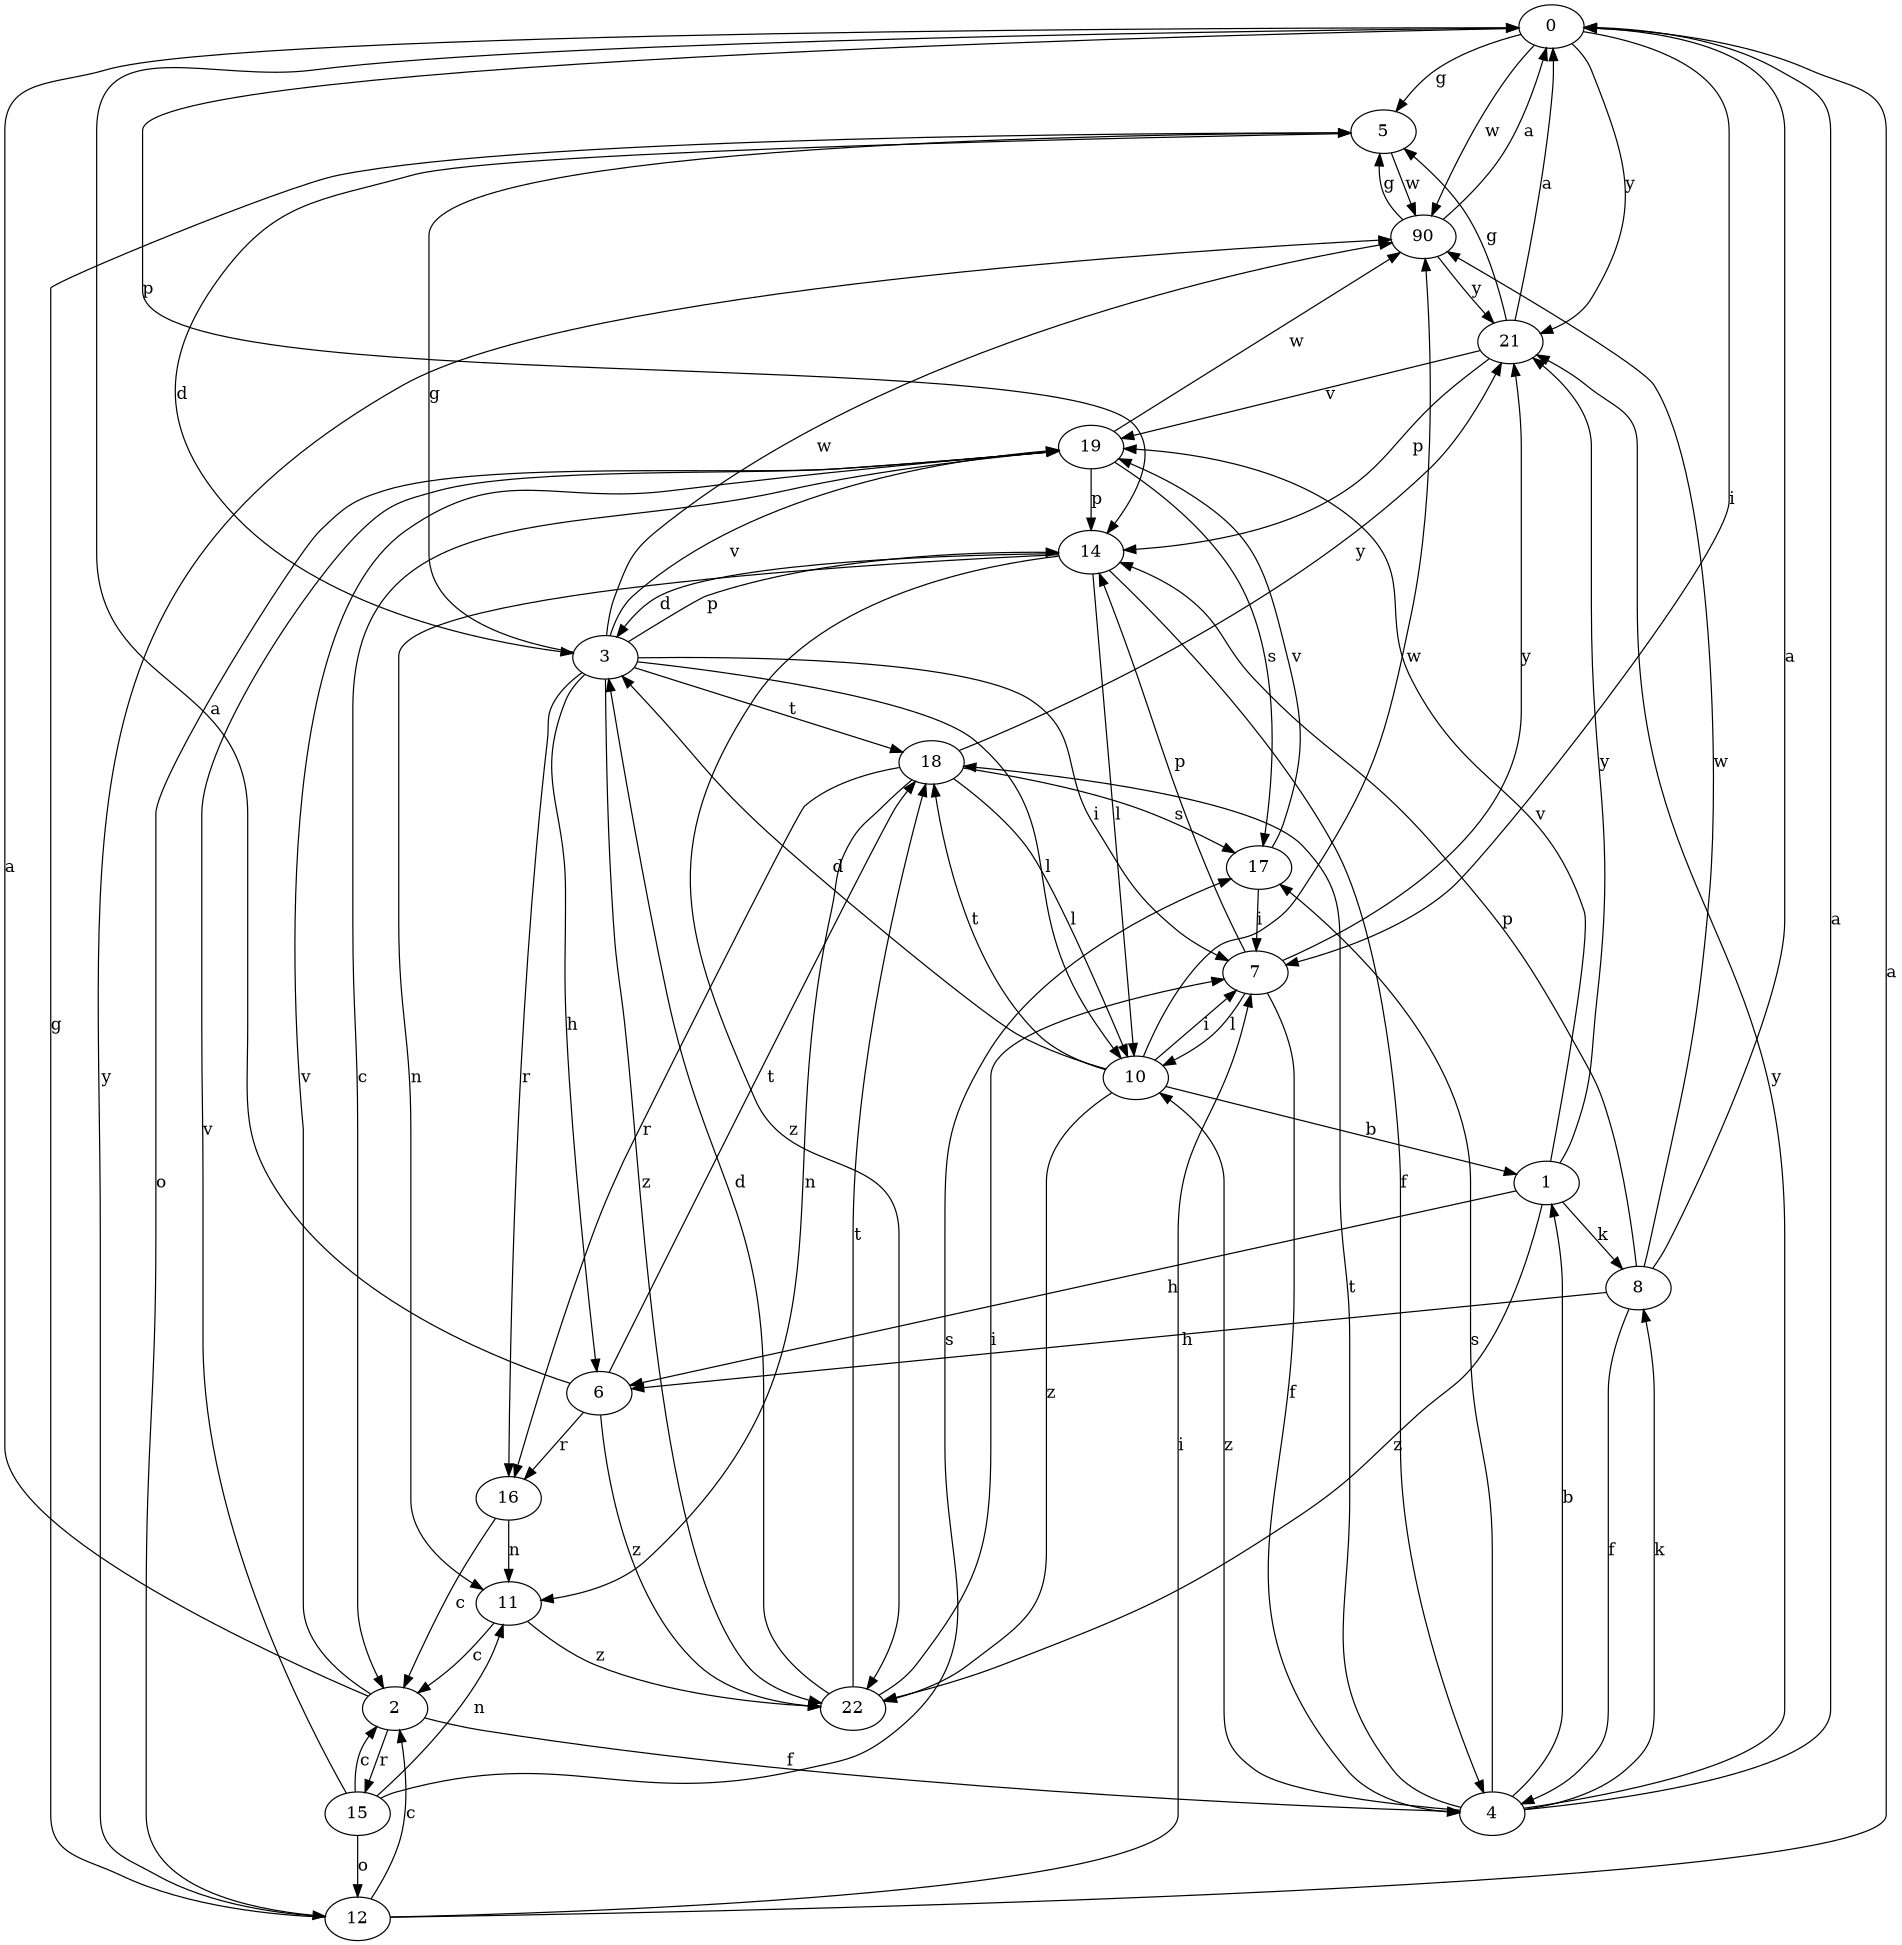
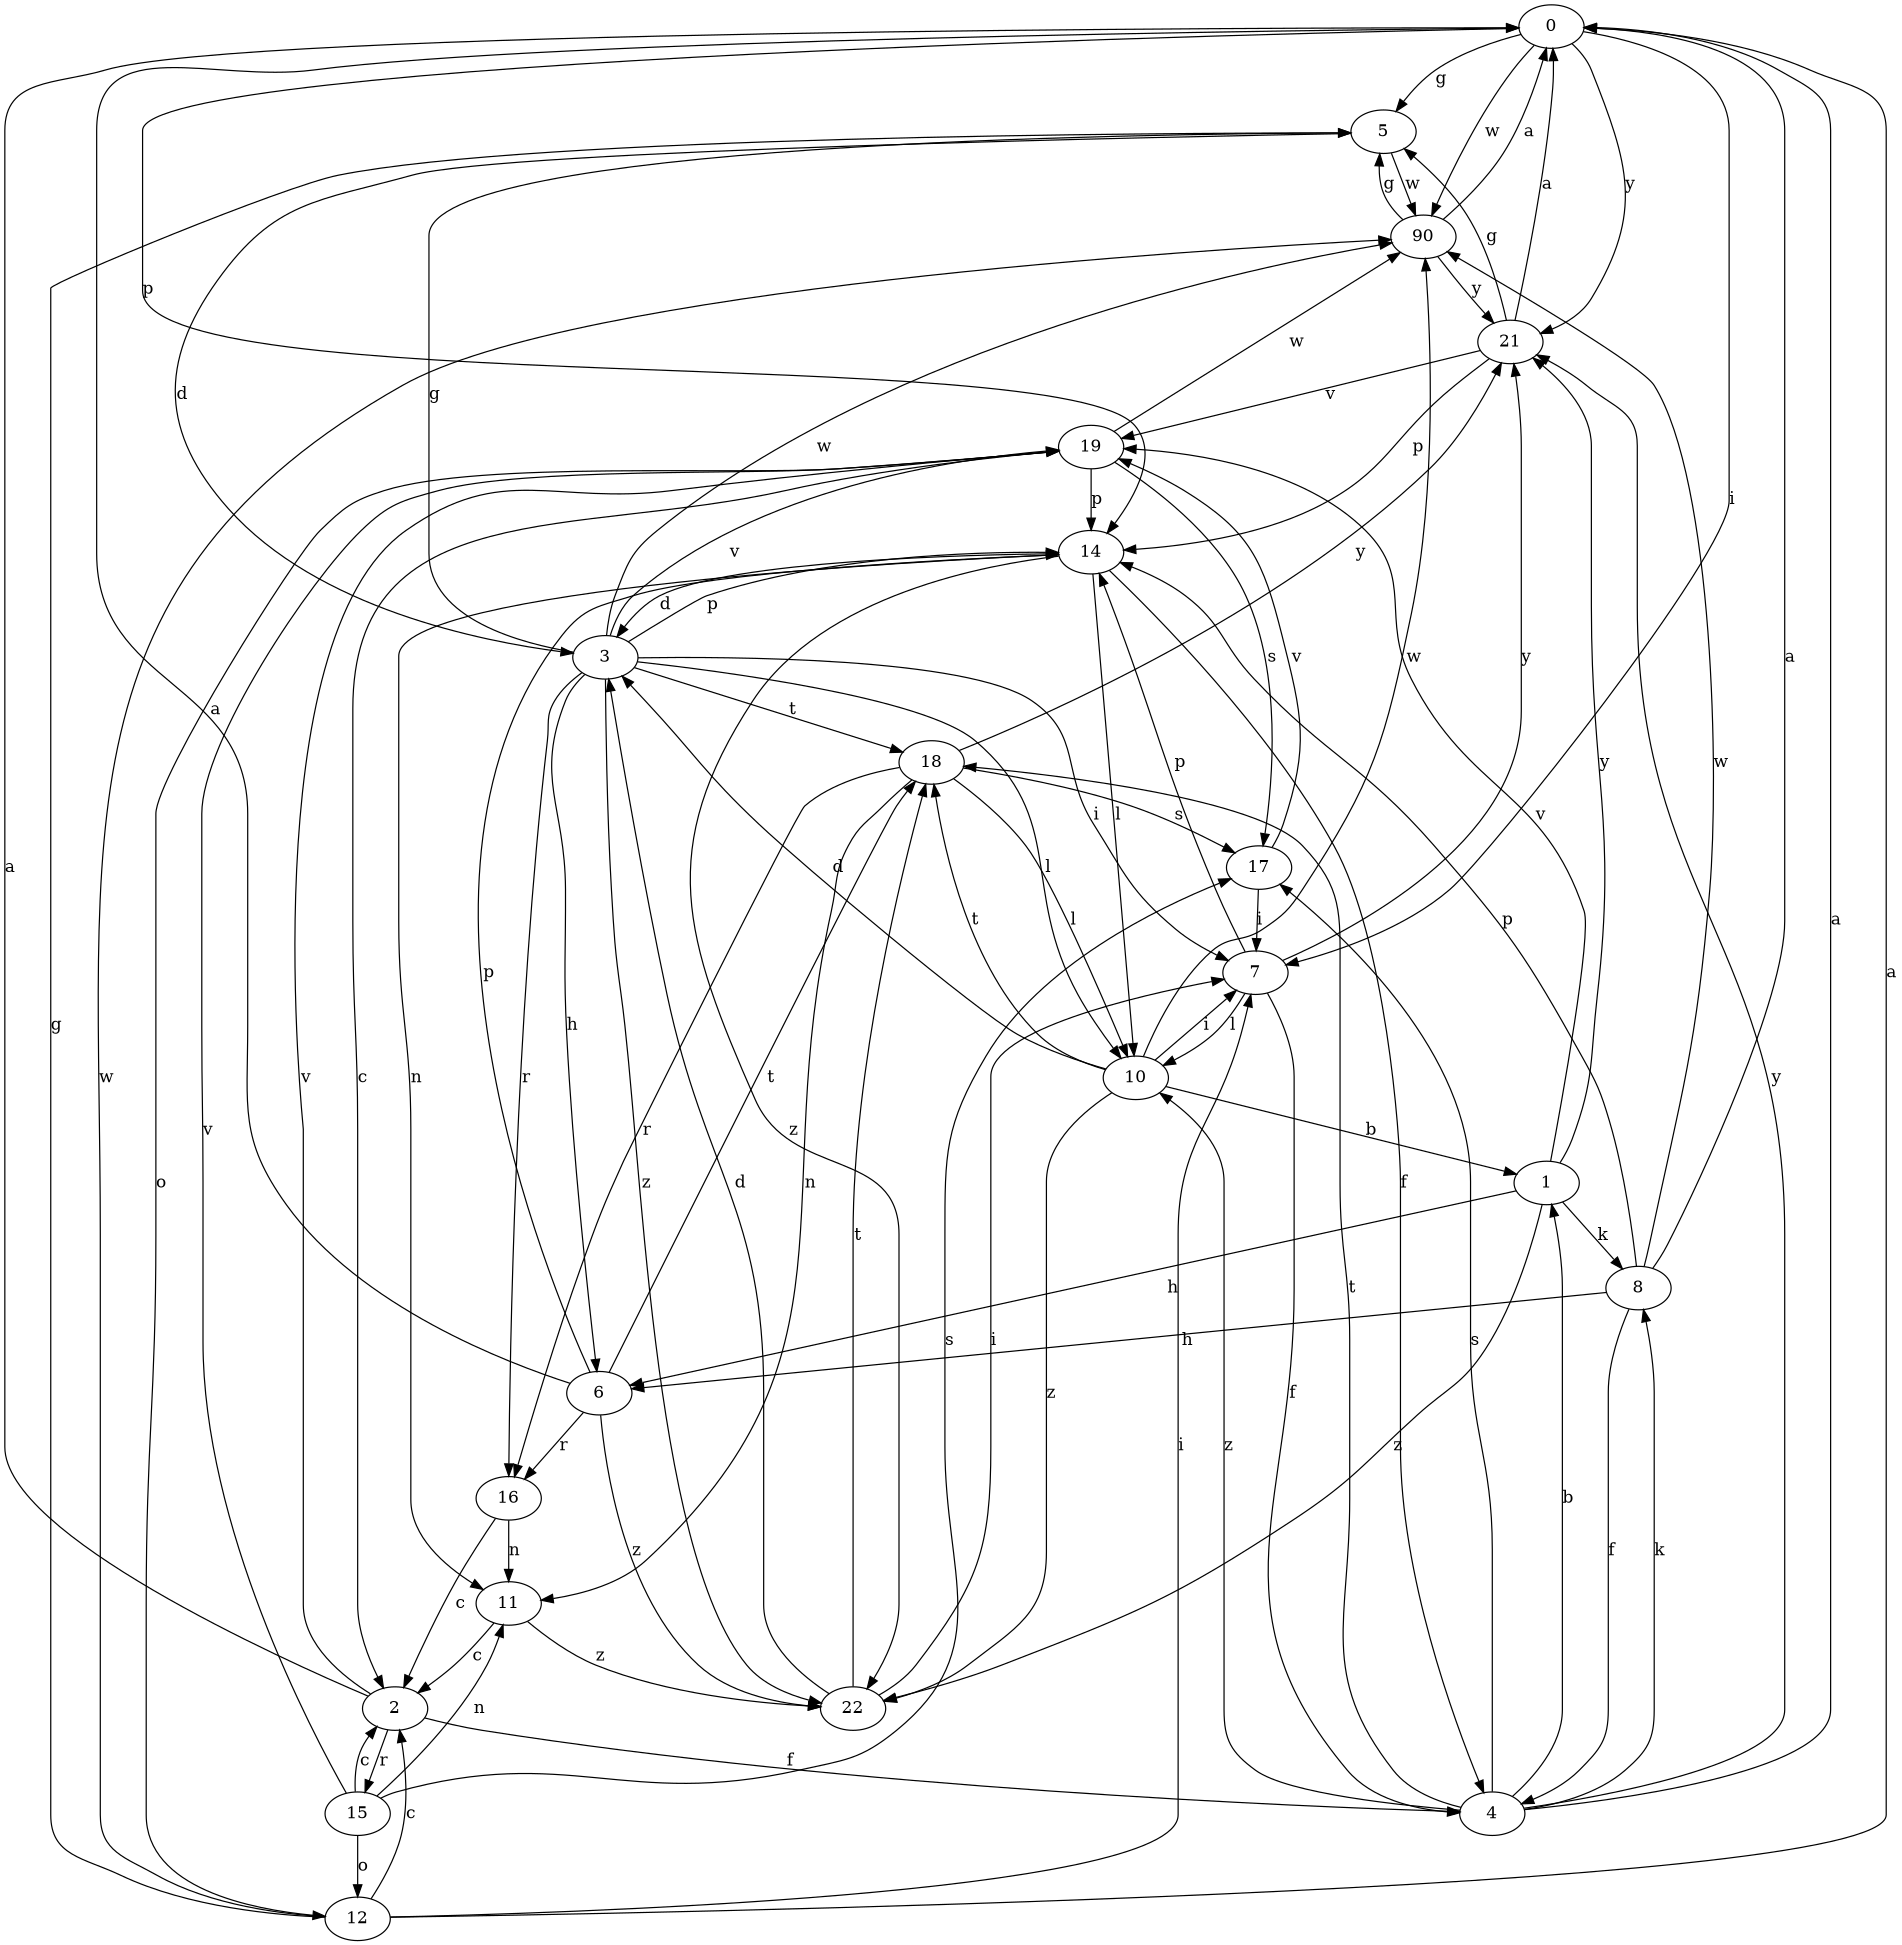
none -> (502, 756)
(107, 1078) -> (107, 1078)
